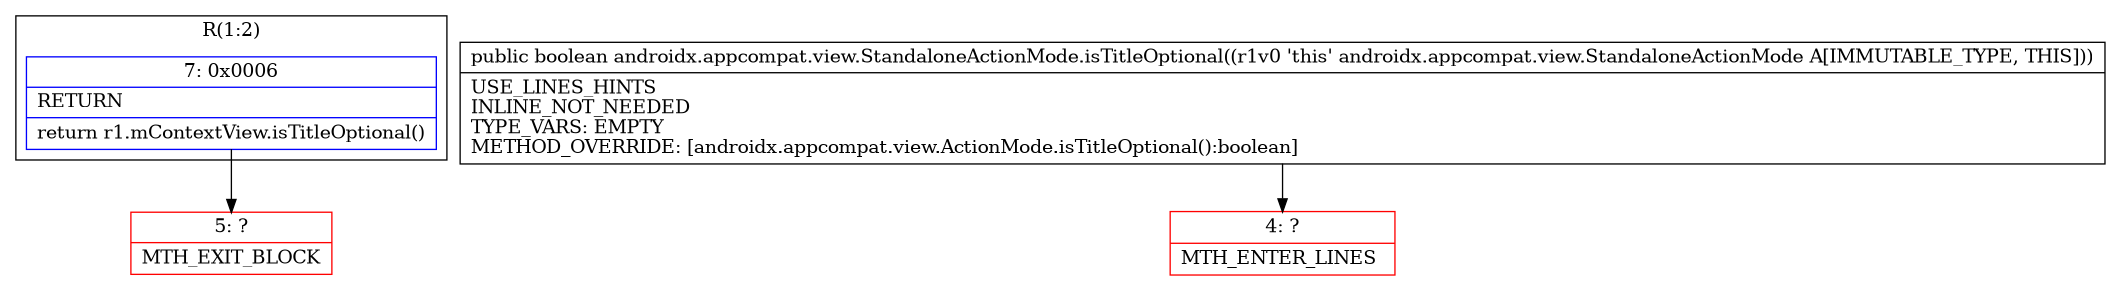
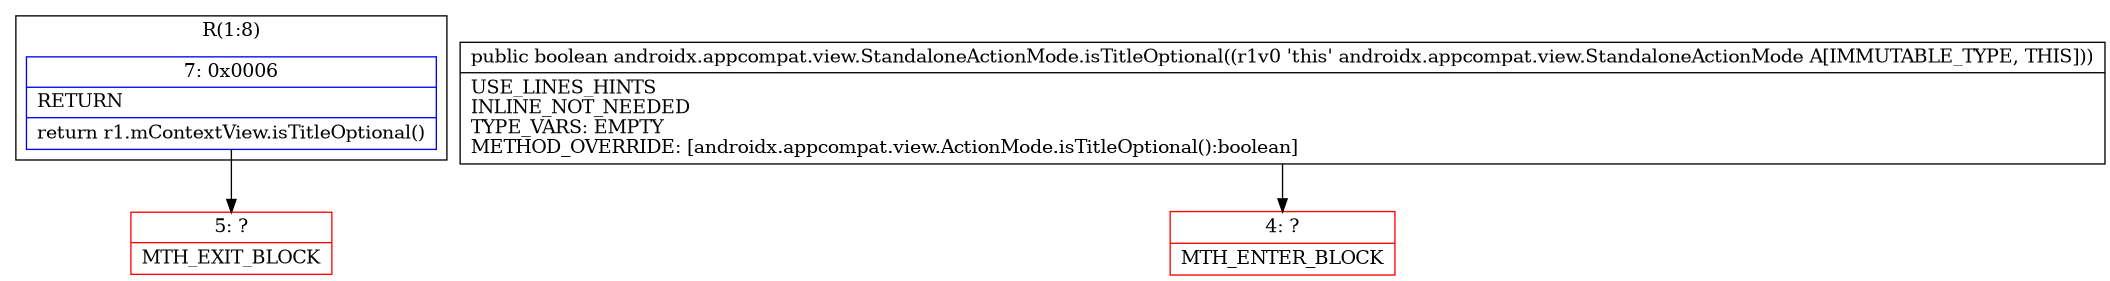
(231, 31) -> (231, 31)
(1279, 258) -> (1283, 258)
